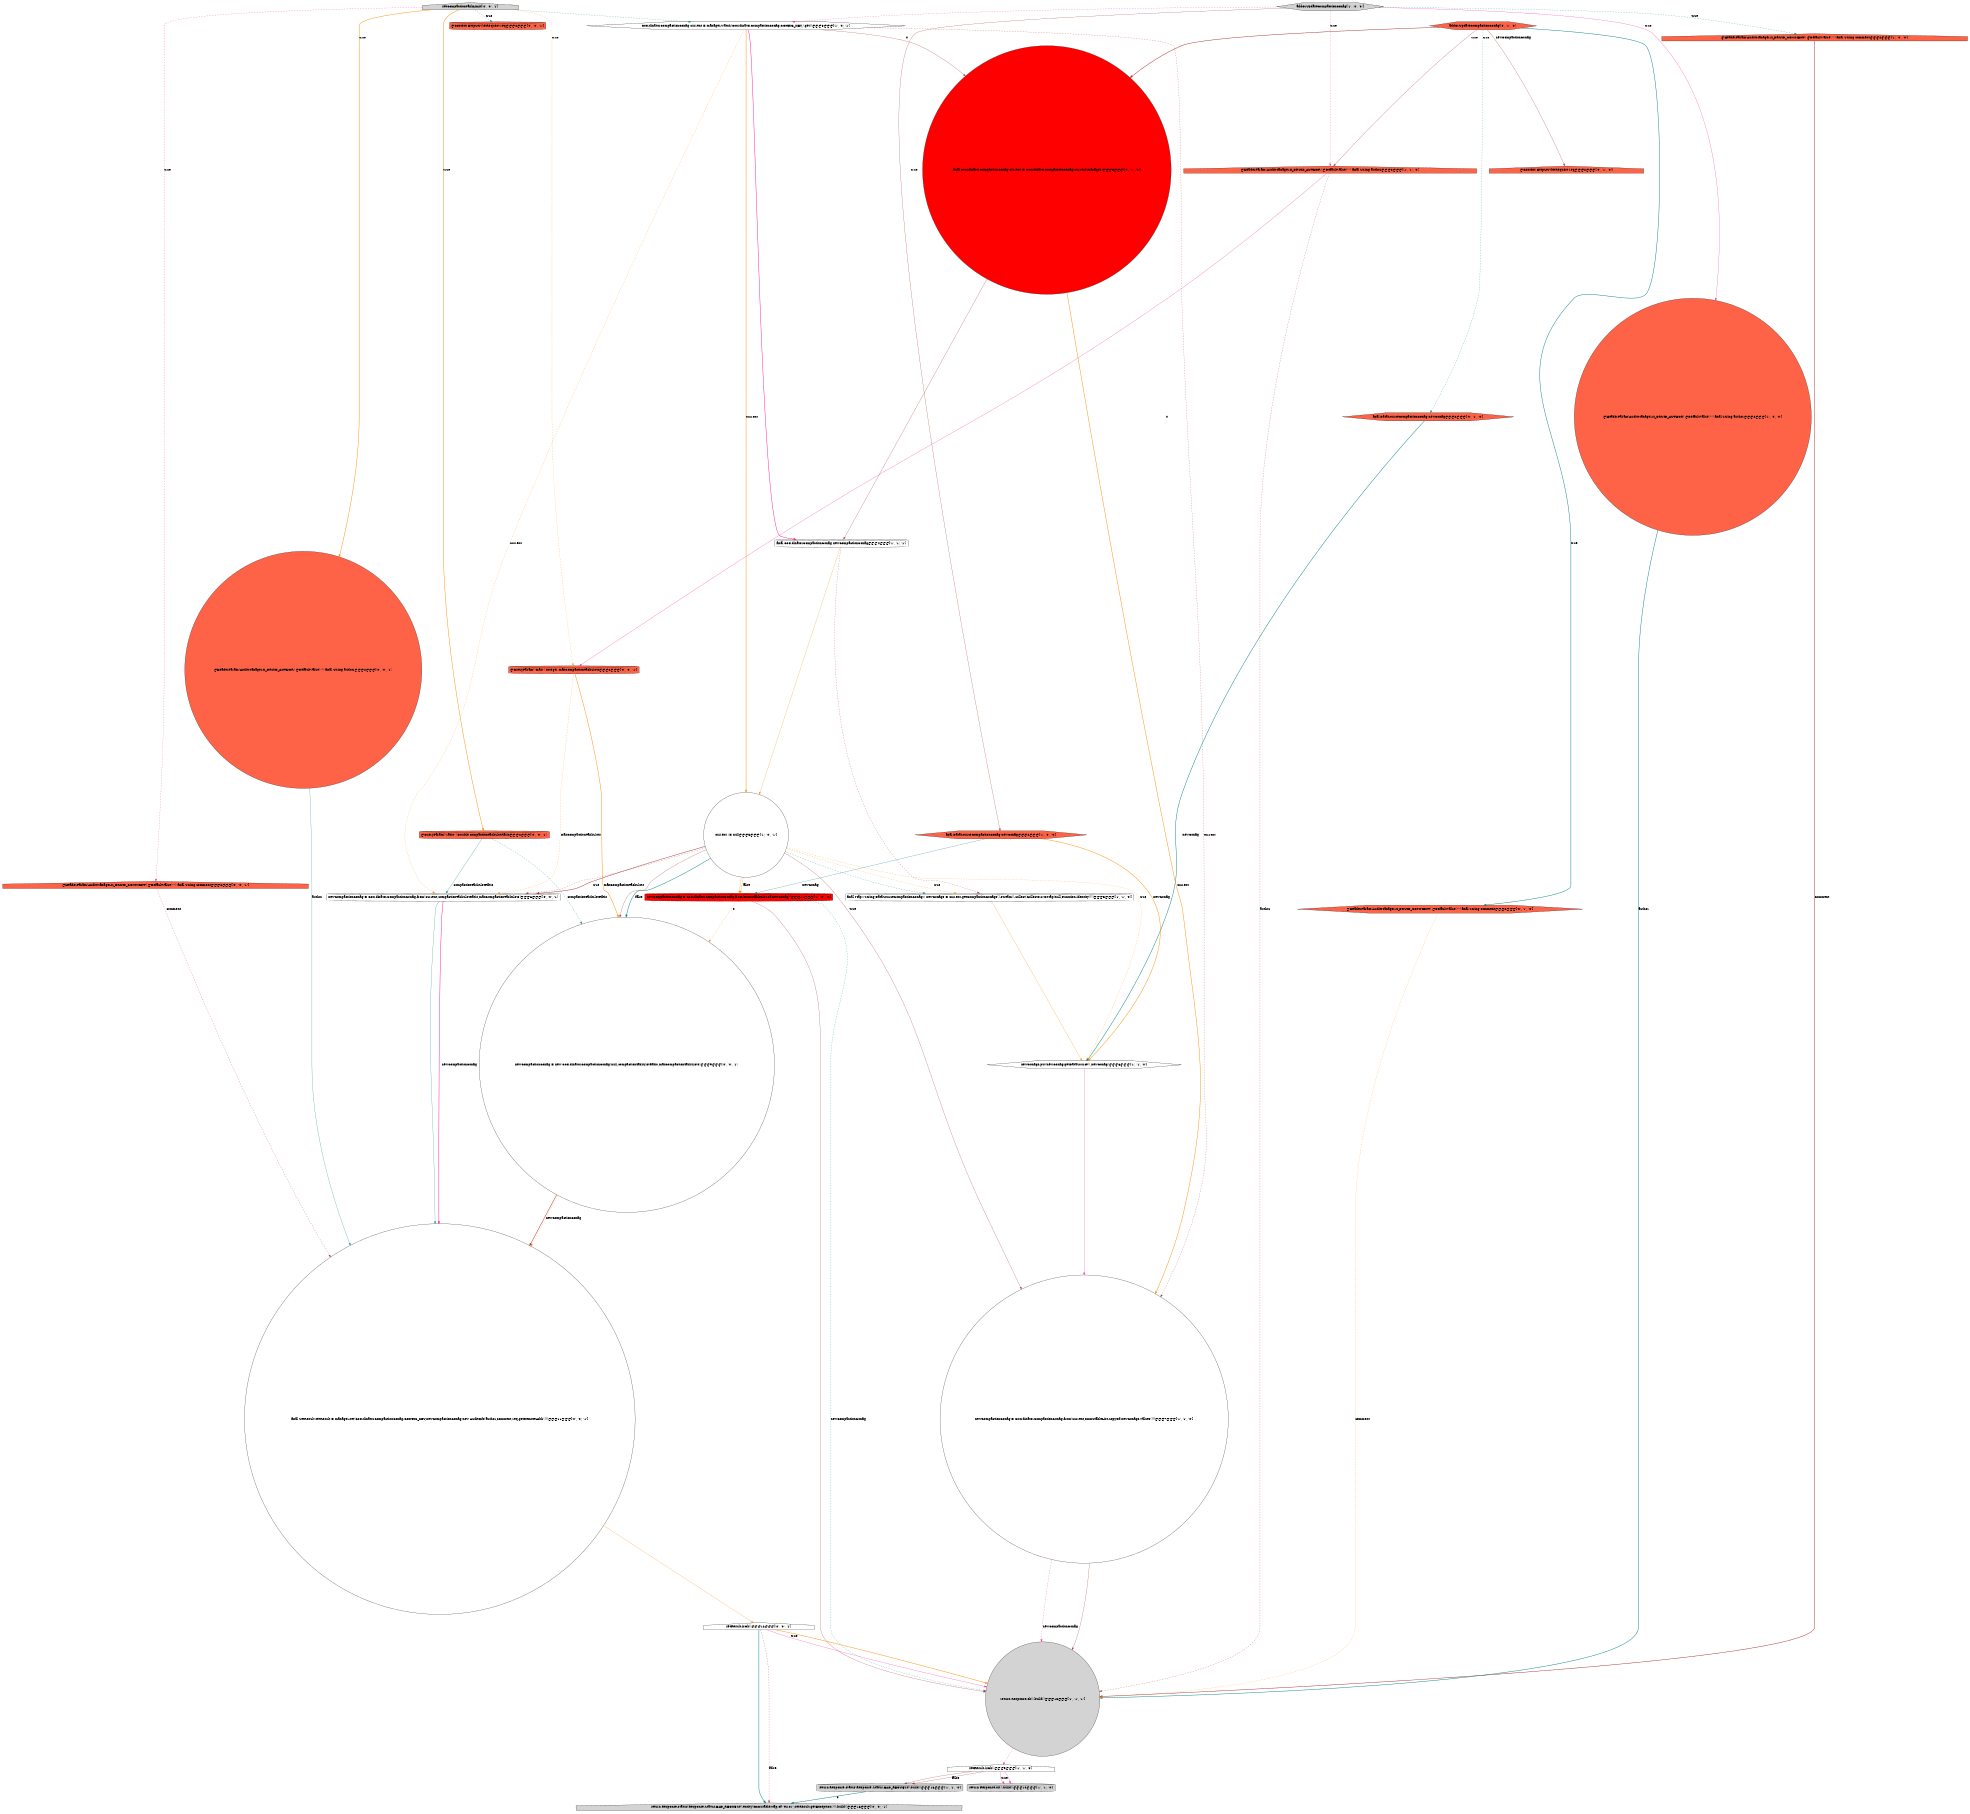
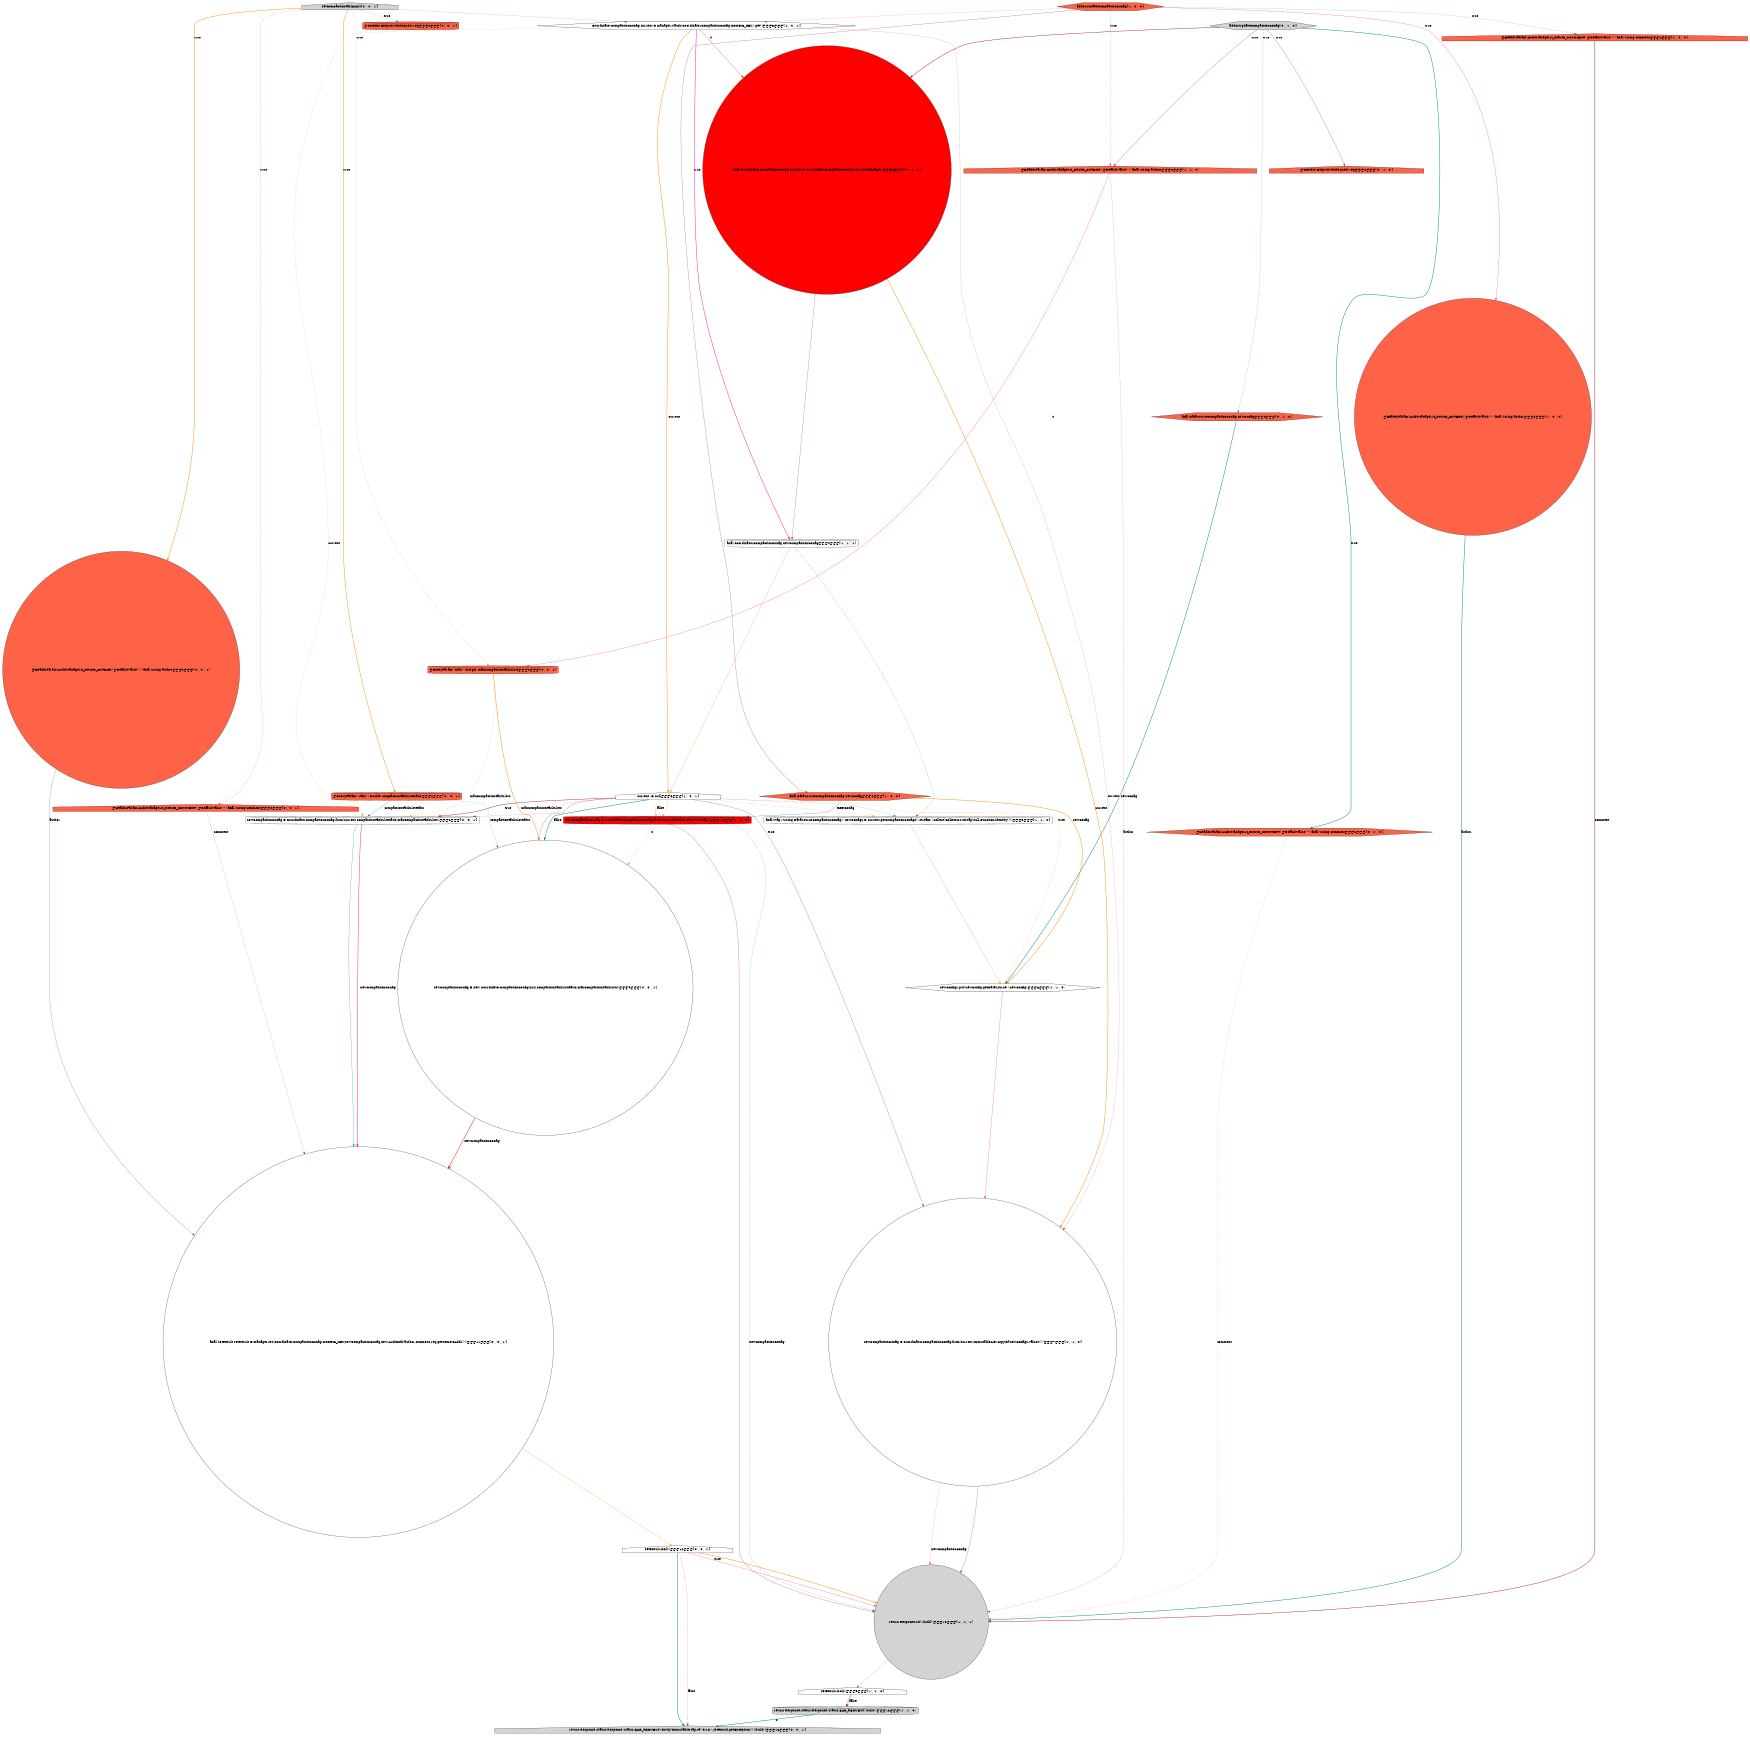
(1330, 7) -> (1110, 7)
(1483, 26) -> (1263, 26)
(1513, 38) -> (1279, 38)
(746, 835) -> (668, 796)
(1009, 1755) -> (873, 1673)
(1011, 1788) -> none
